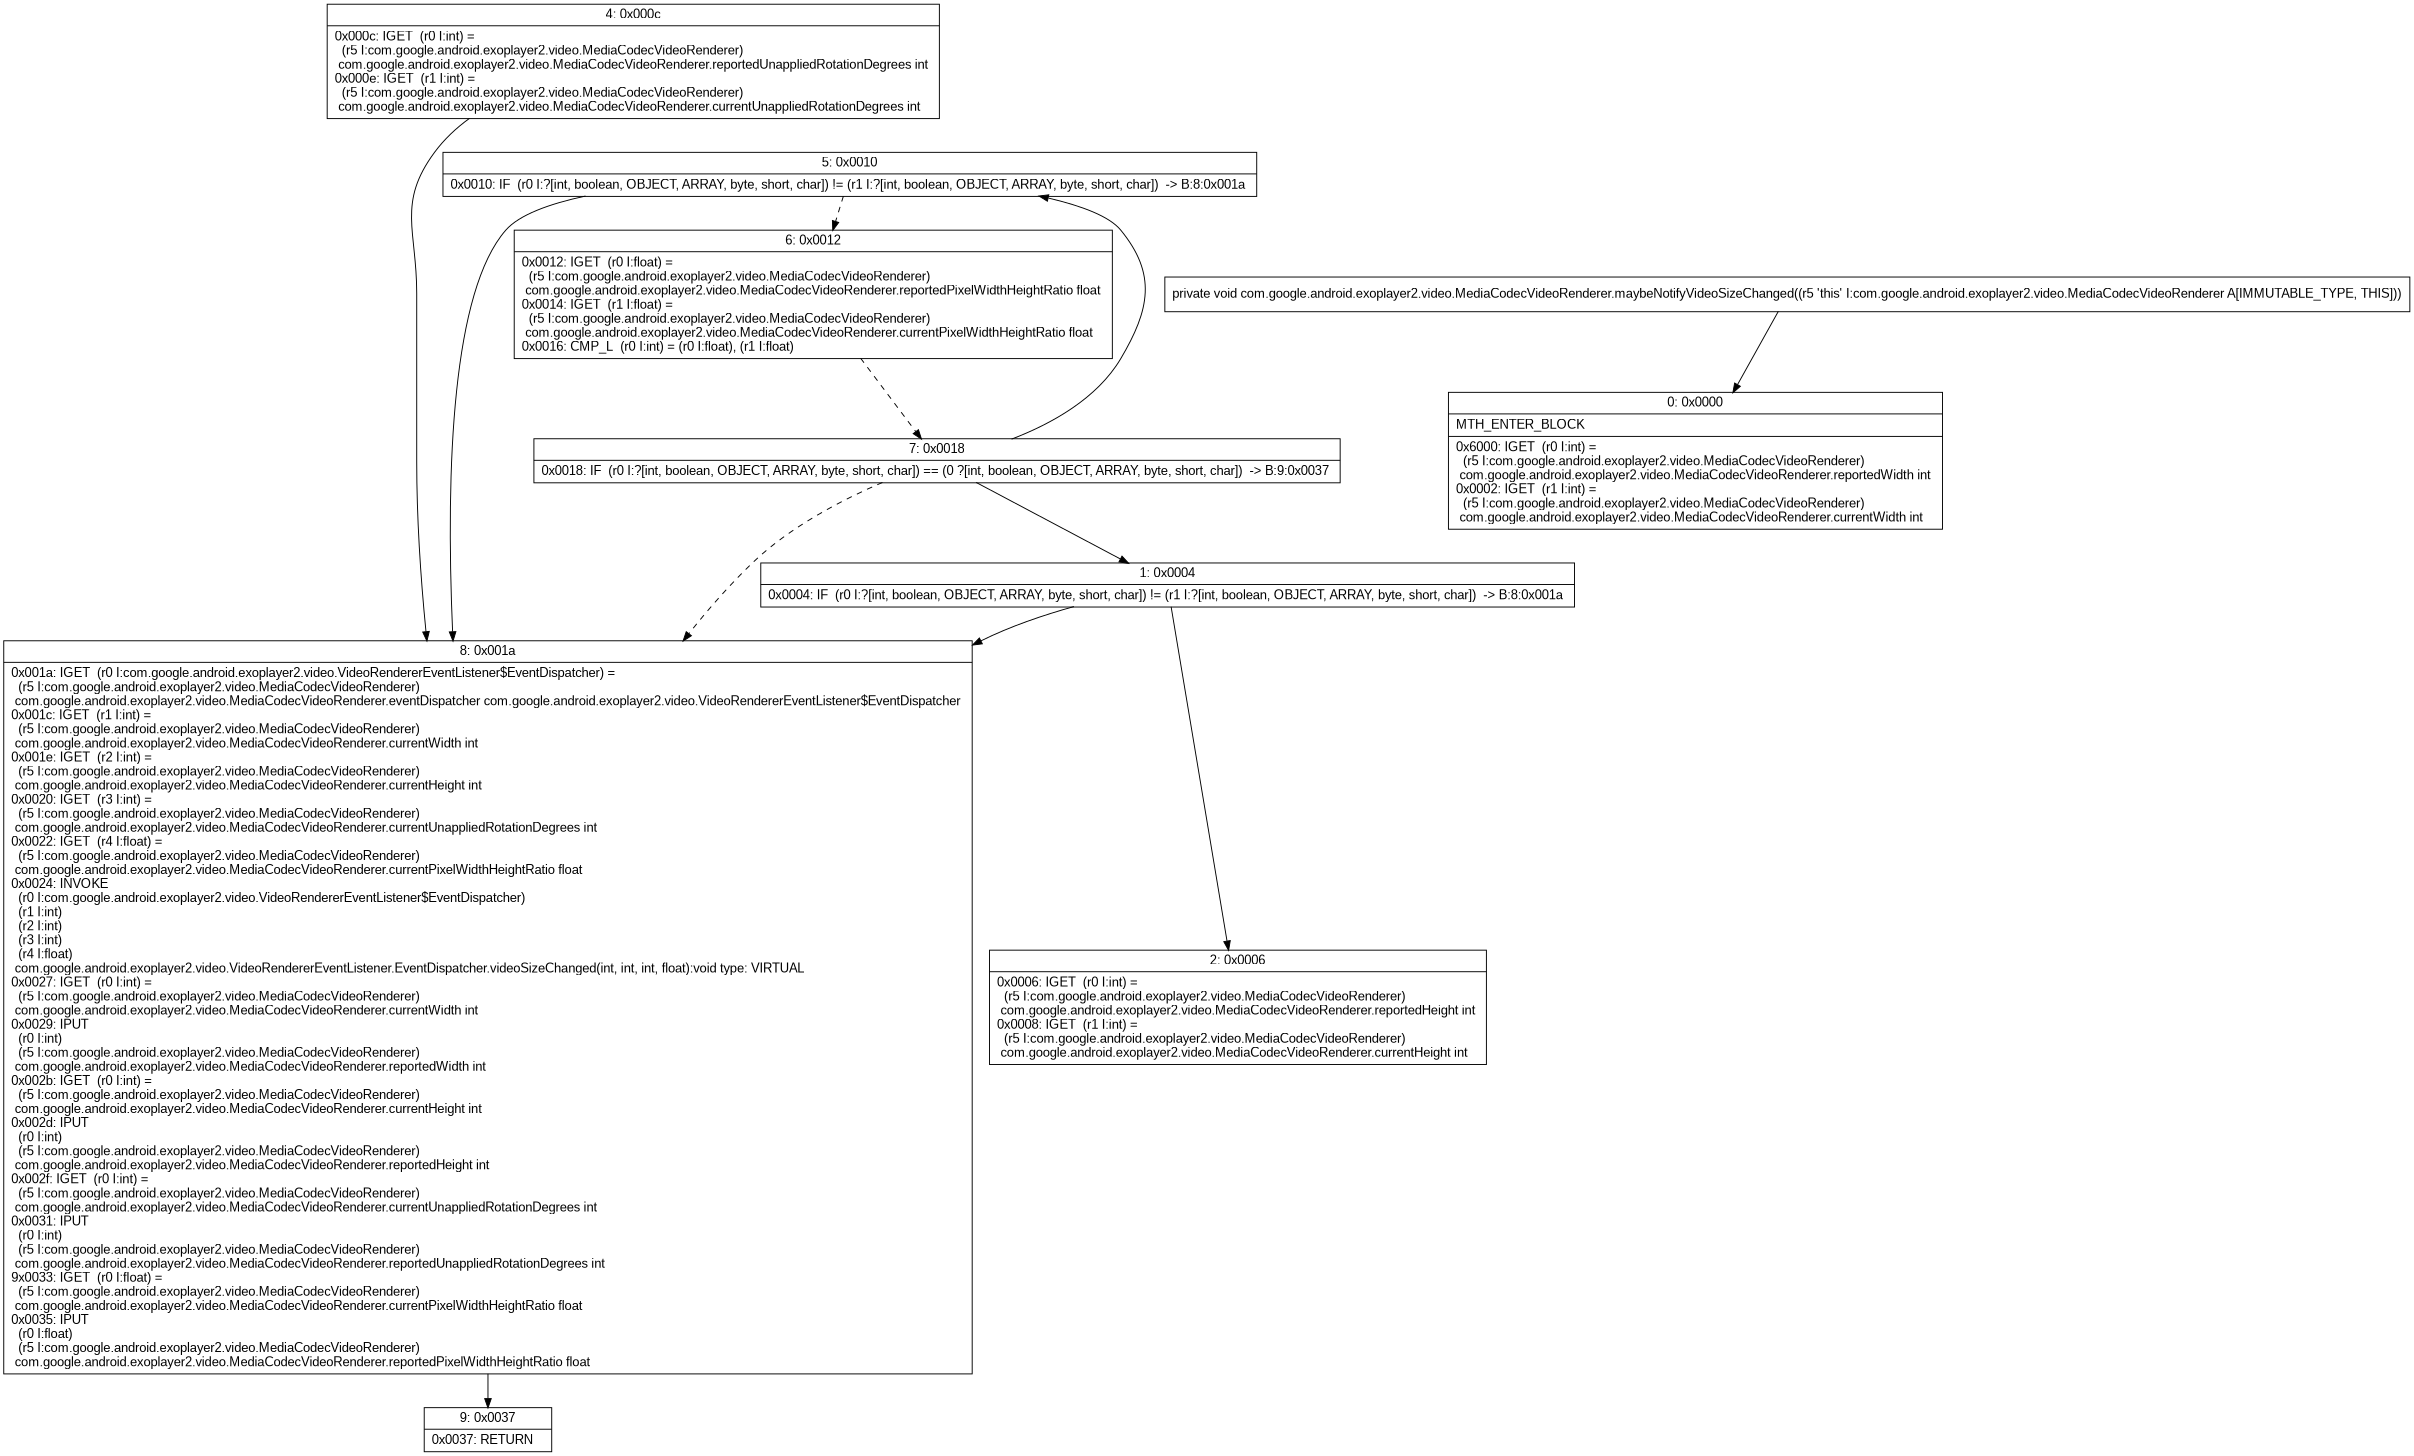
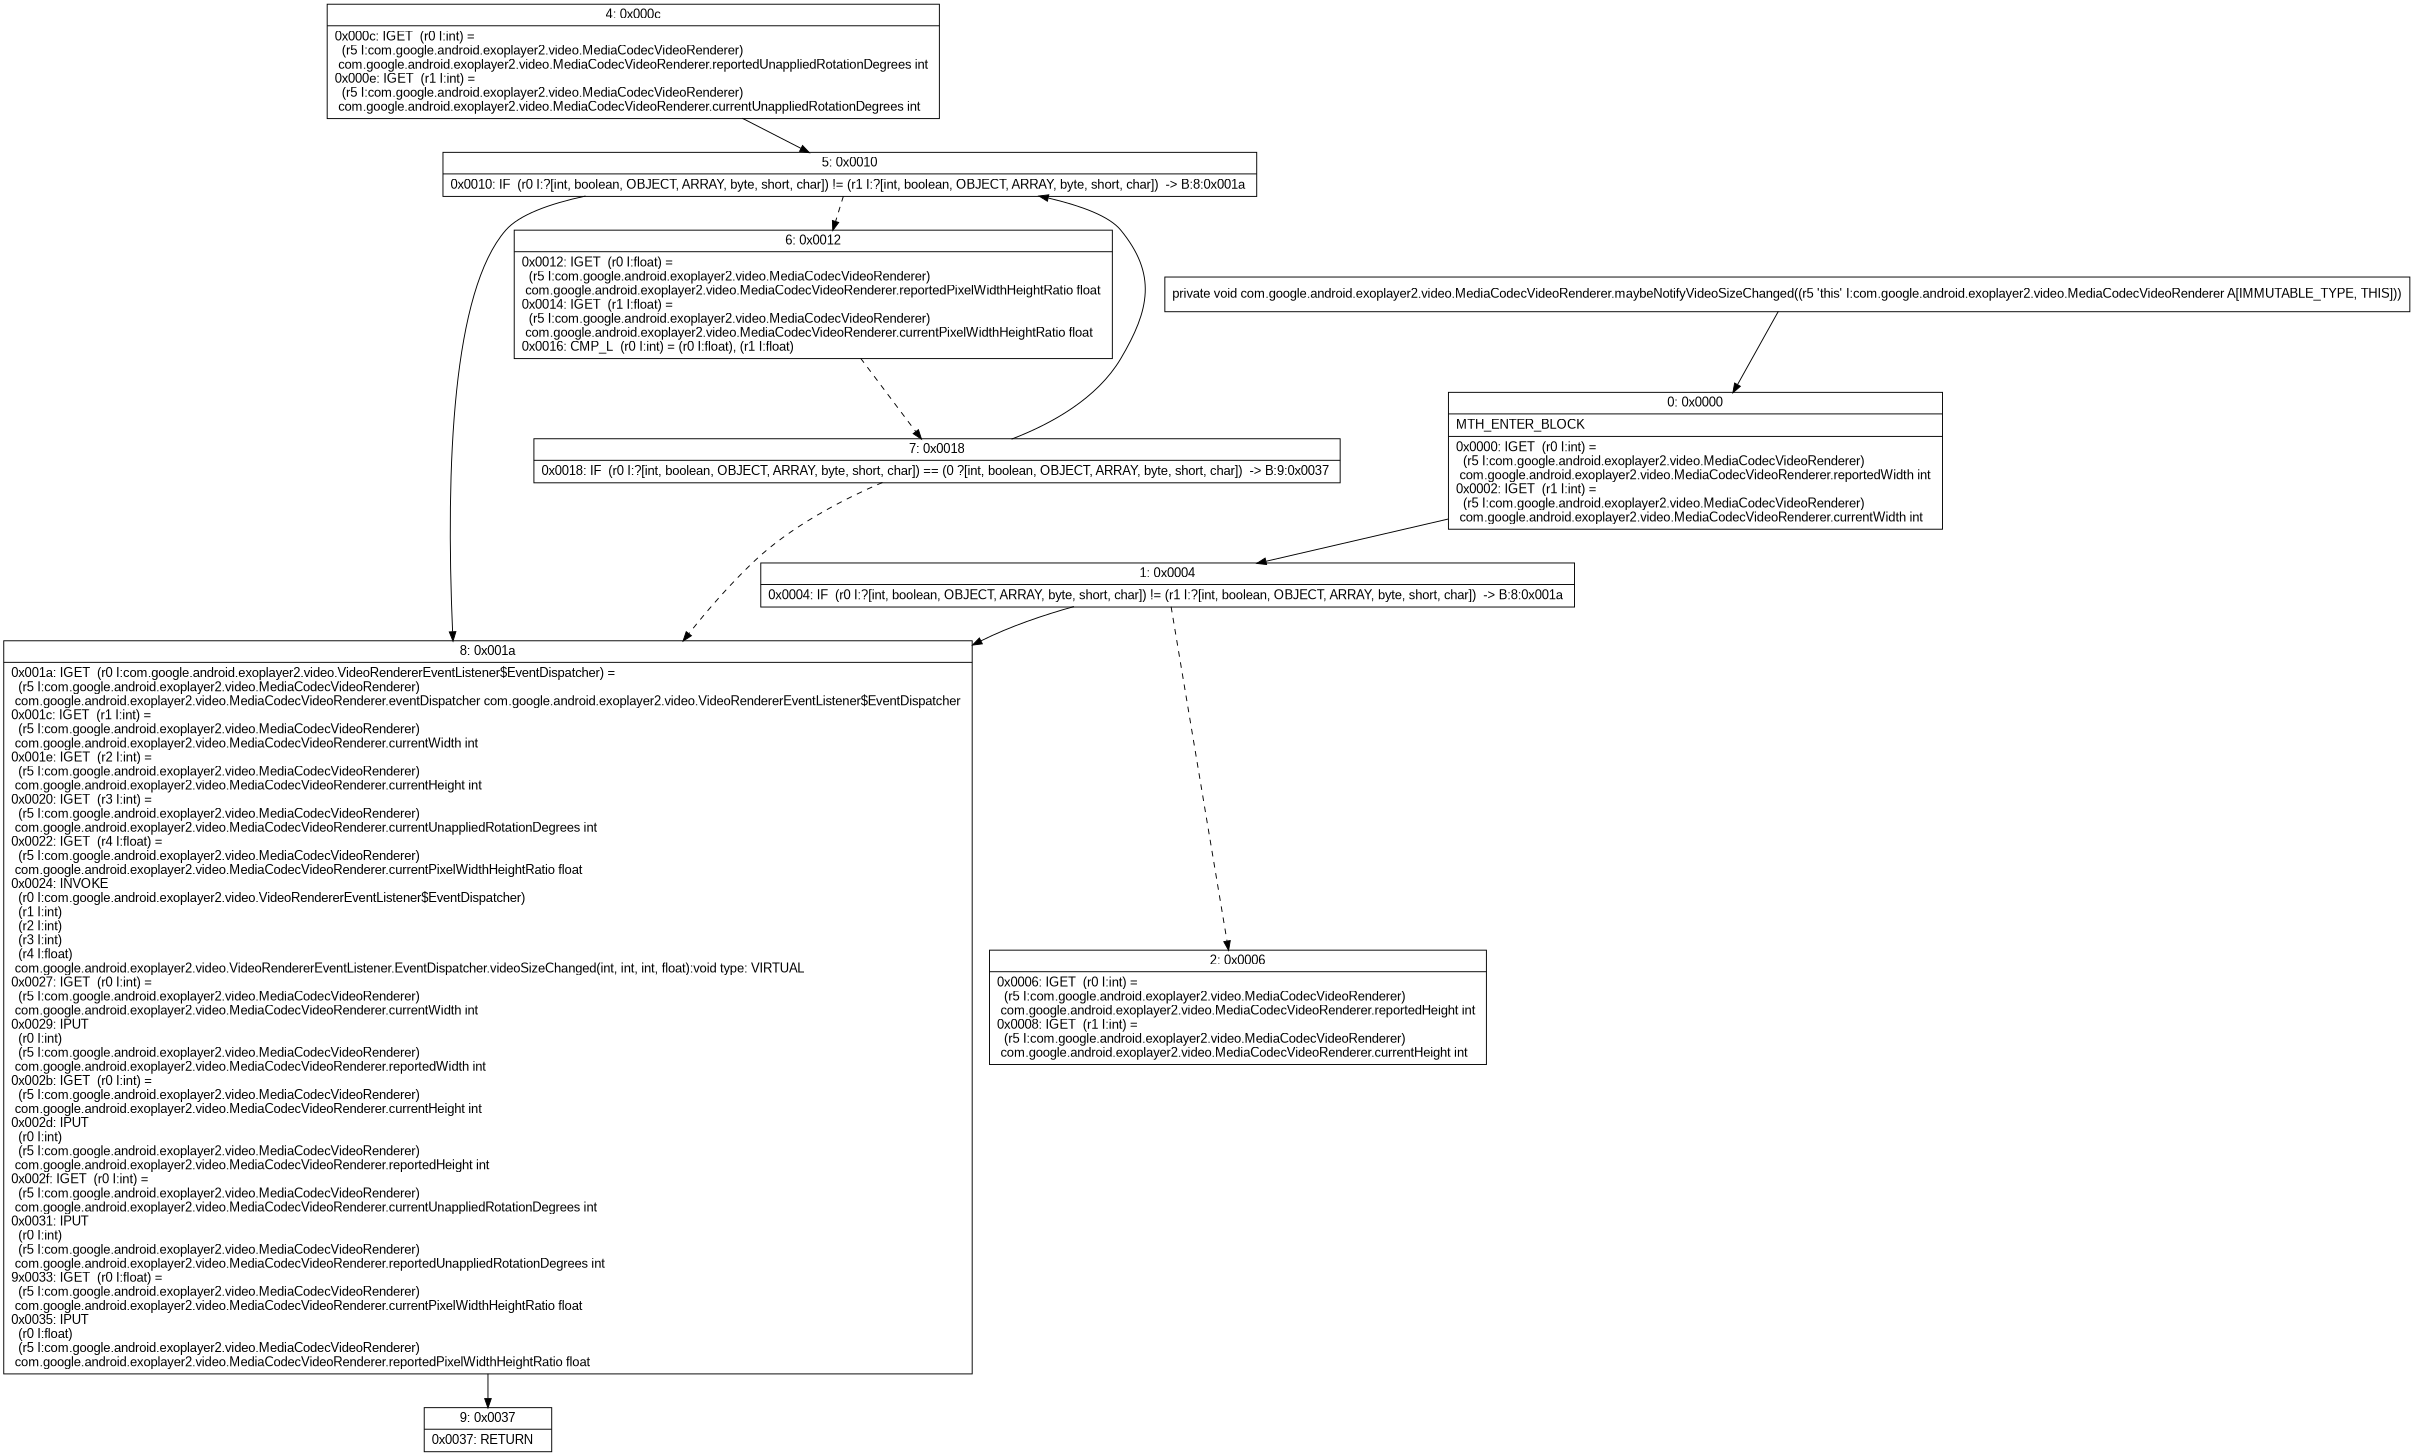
(417, 365) -> (772, 133)
(1528, 447) -> (1528, 447)
(1048, 521) -> (1357, 540)
(1199, 774) -> (1199, 774)
